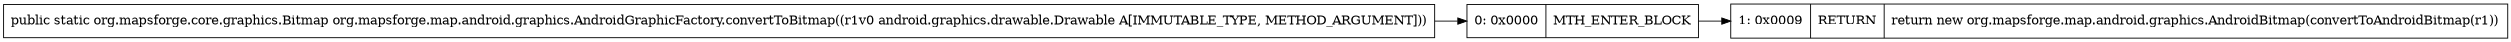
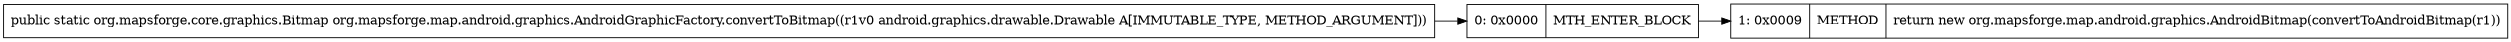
(1847, 21) -> (1848, 21)
